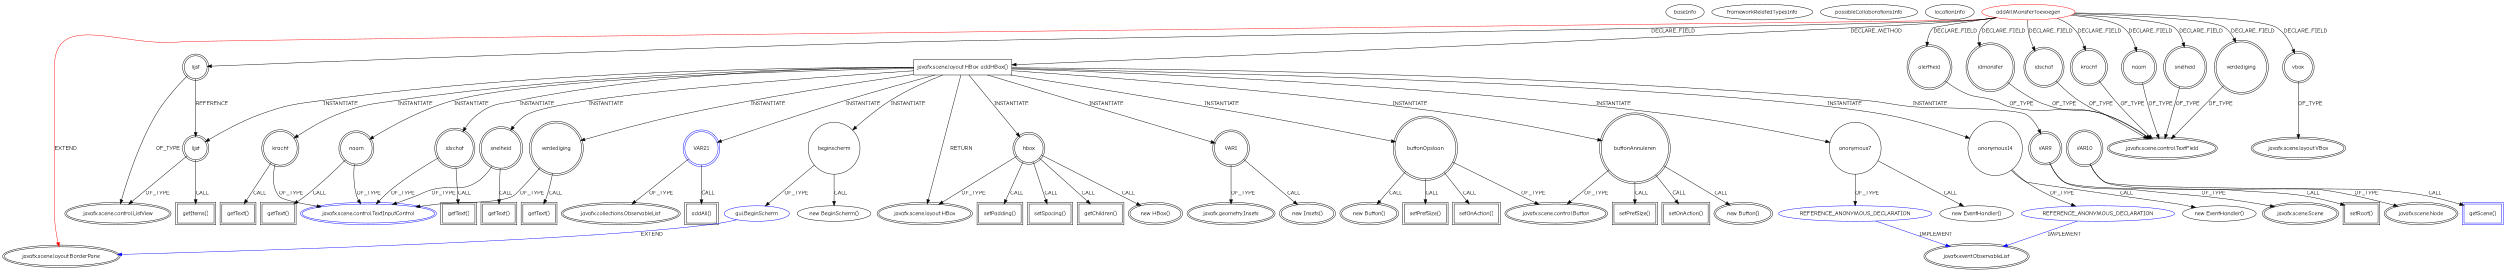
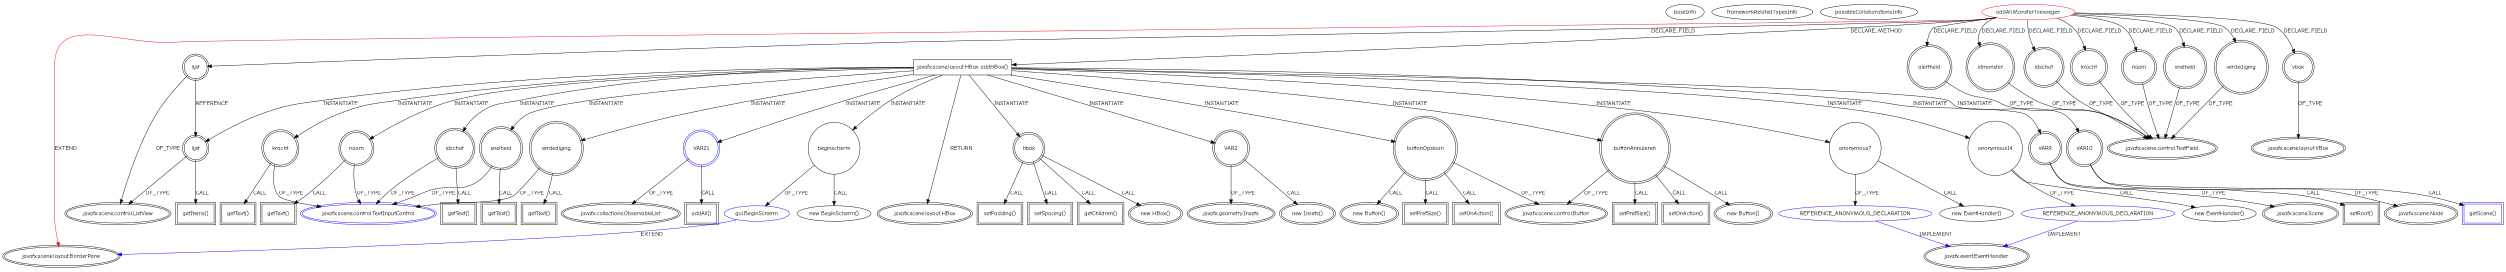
(1950, 12) -> none
none -> (1684, 85)
(1231, 148) -> (1231, 148)
(980, 179) -> none
(1977, 256) -> (1977, 256)
